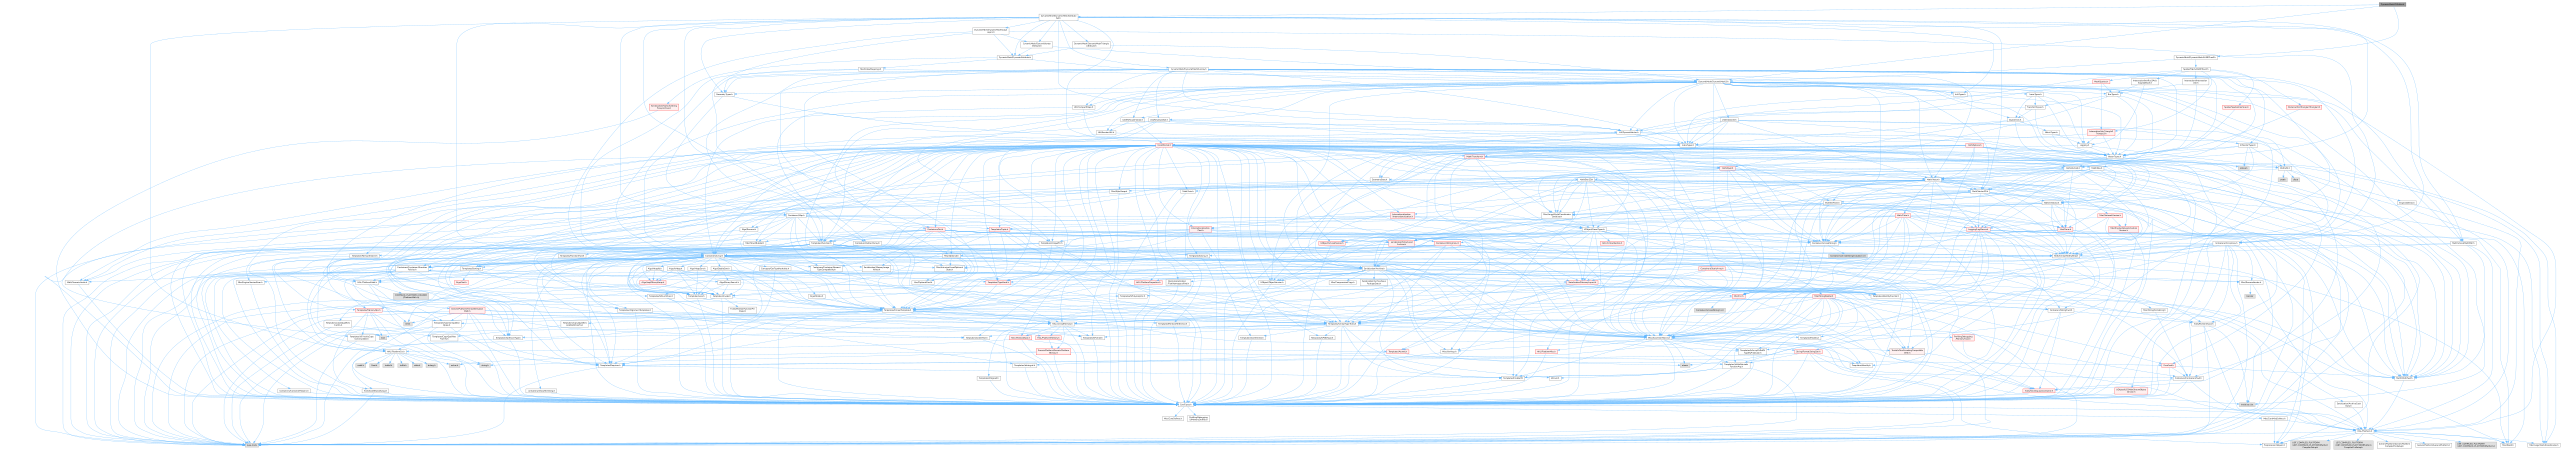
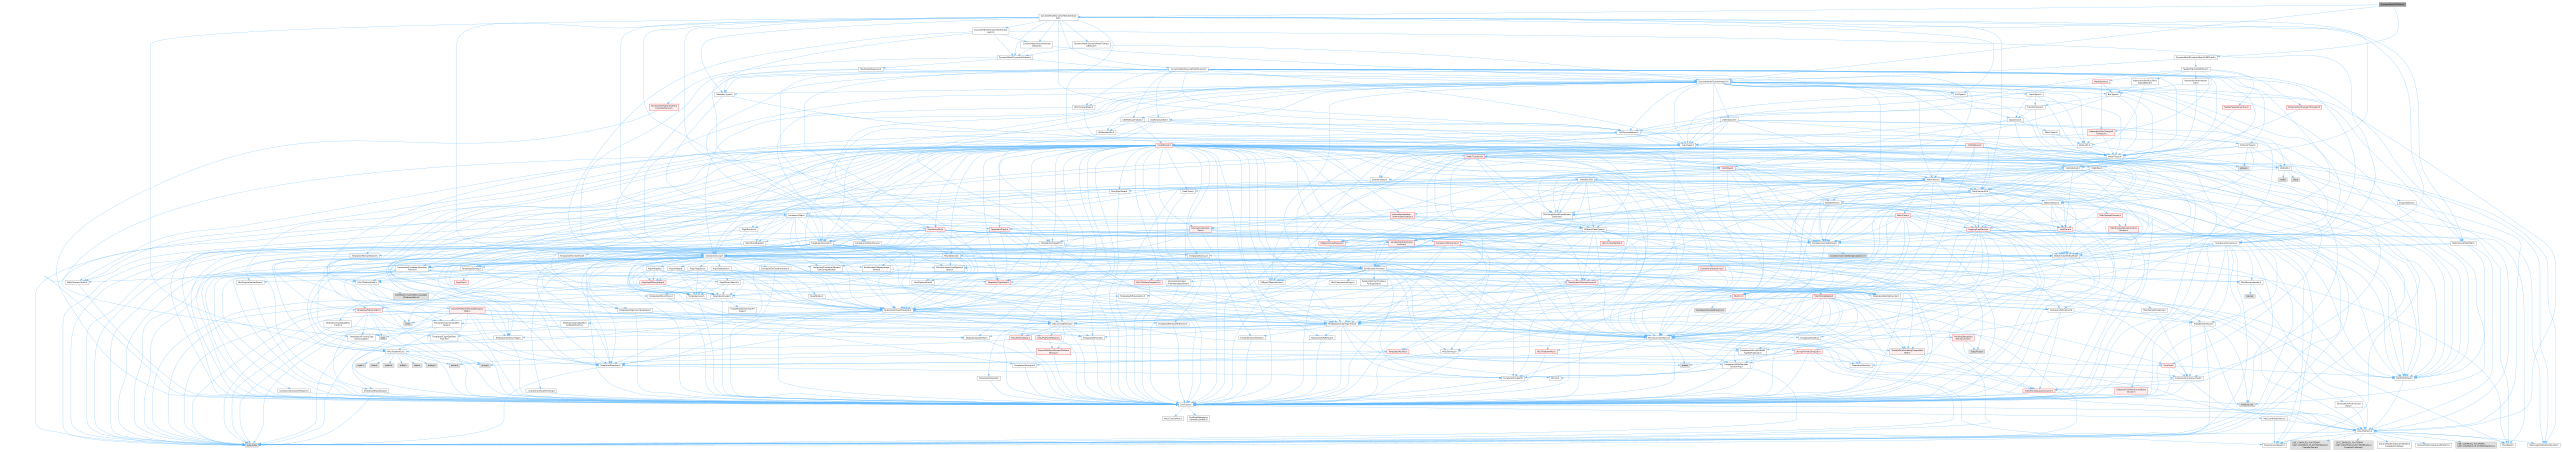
(664, 107) -> (664, 107)
(2085, 145) -> (2085, 145)
none -> (1977, 352)
